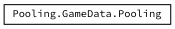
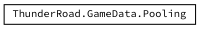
(87, 14) -> (100, 14)
